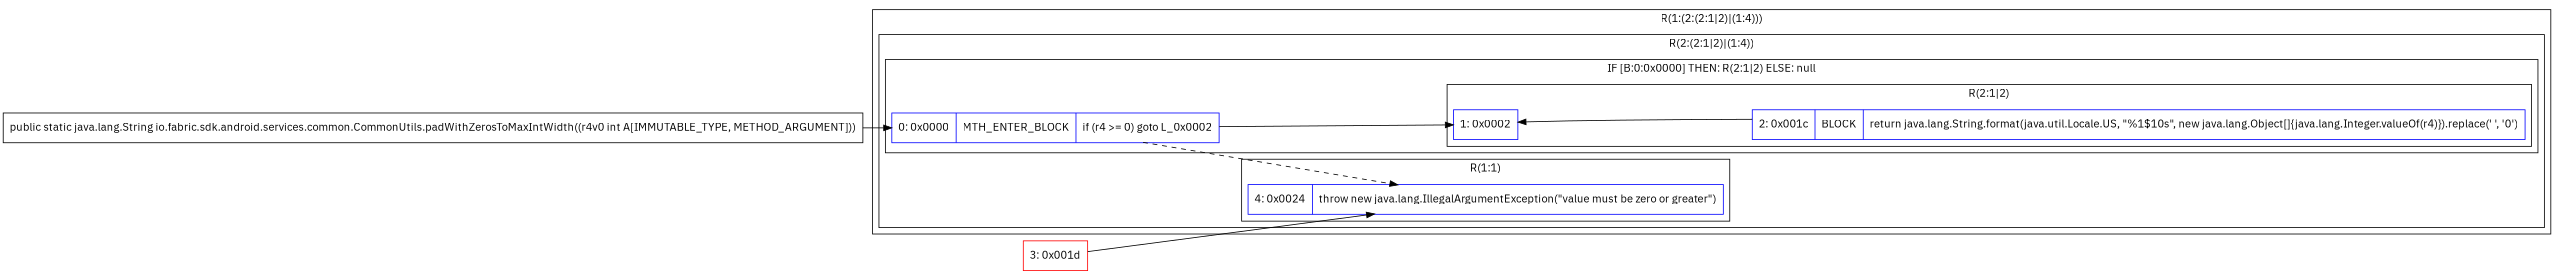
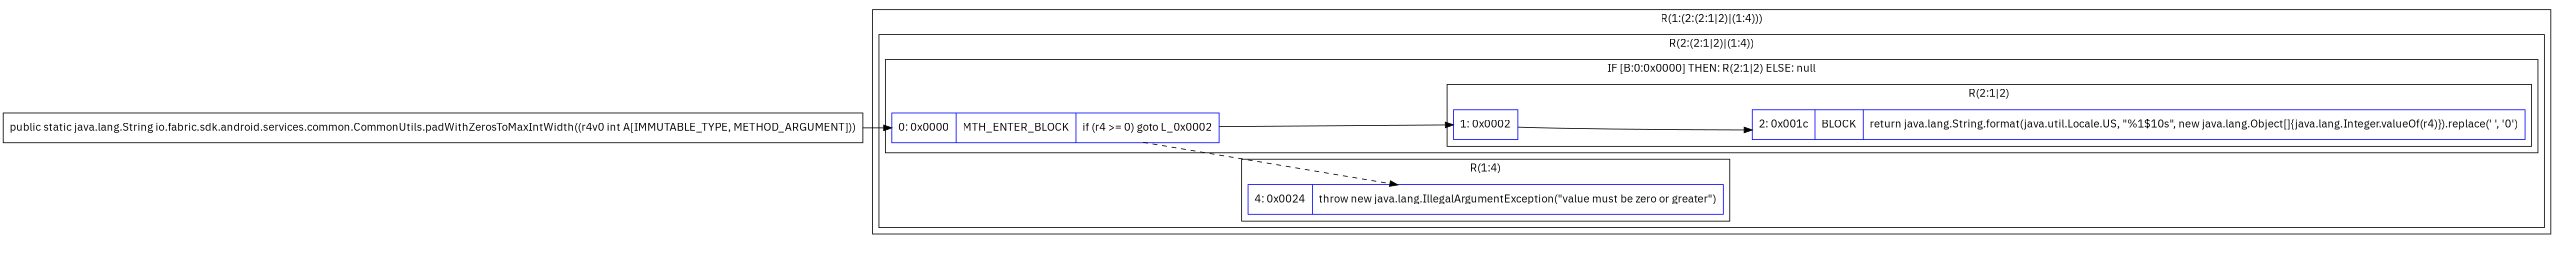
(1639, 120) -> (1631, 129)
(1486, 168) -> (1486, 168)
(1055, 256) -> none
